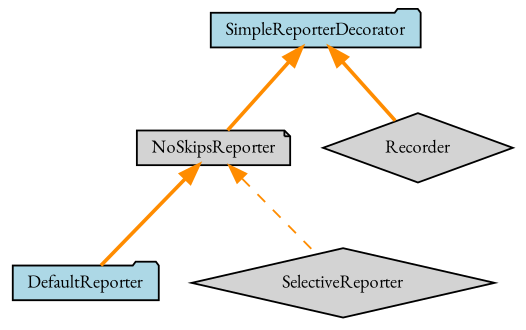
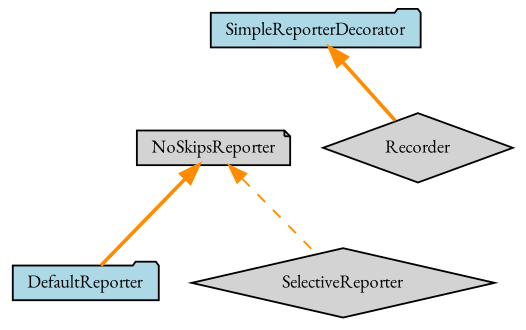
(258, 96) -> none
